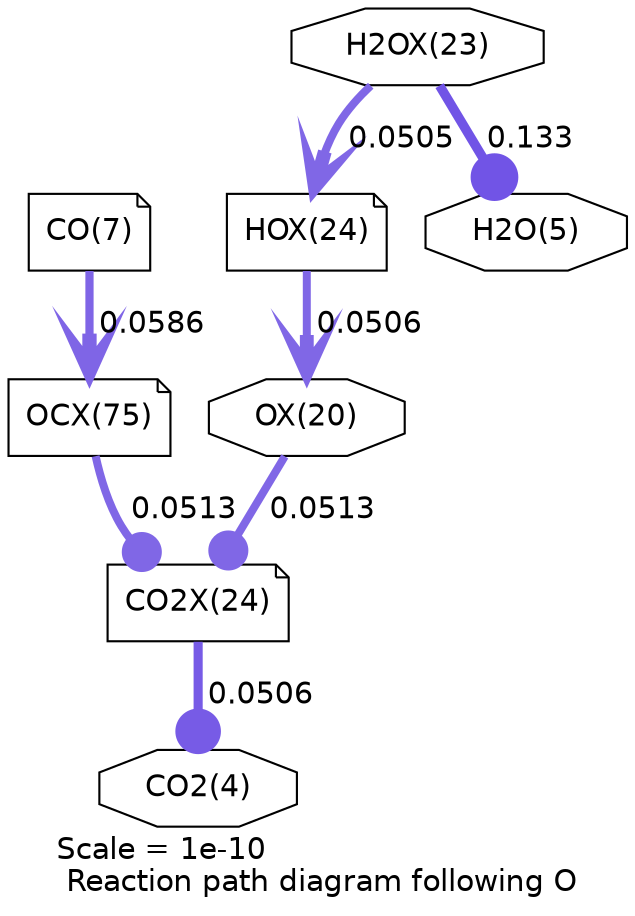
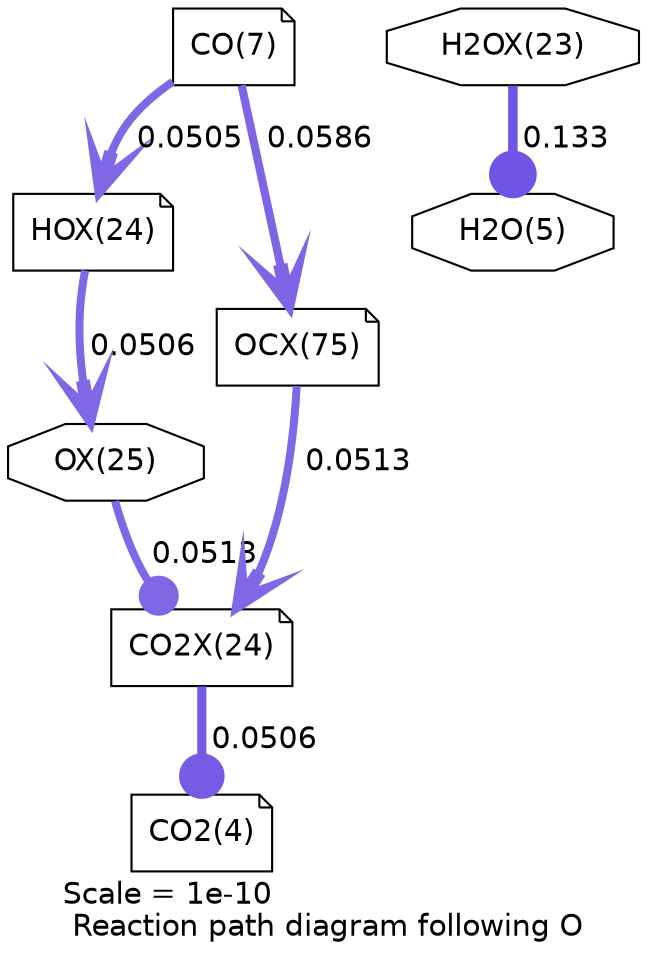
(343, 117) -> (135, 114)
(307, 418) -> (106, 462)
(109, 500) -> (285, 483)
(198, 788) -> (202, 833)
